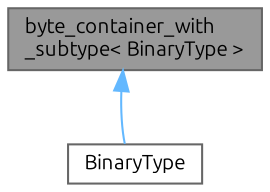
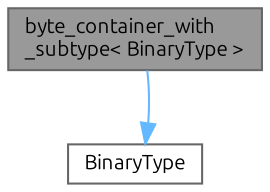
(122, 118) -> (149, 97)
